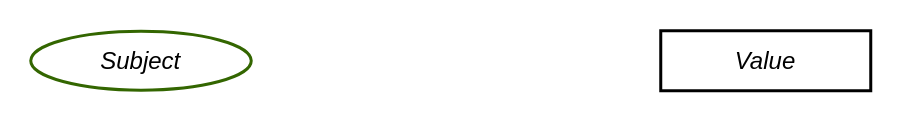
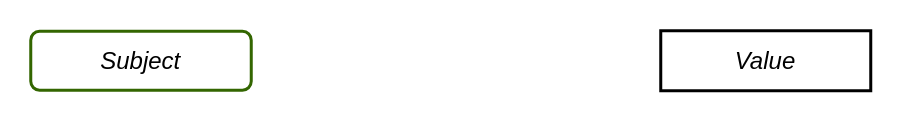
(141, 61) -> (141, 61)
